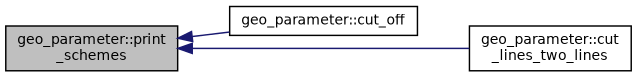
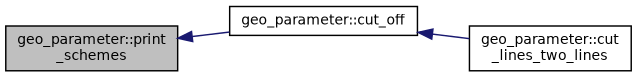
(331, 48) -> (451, 36)
